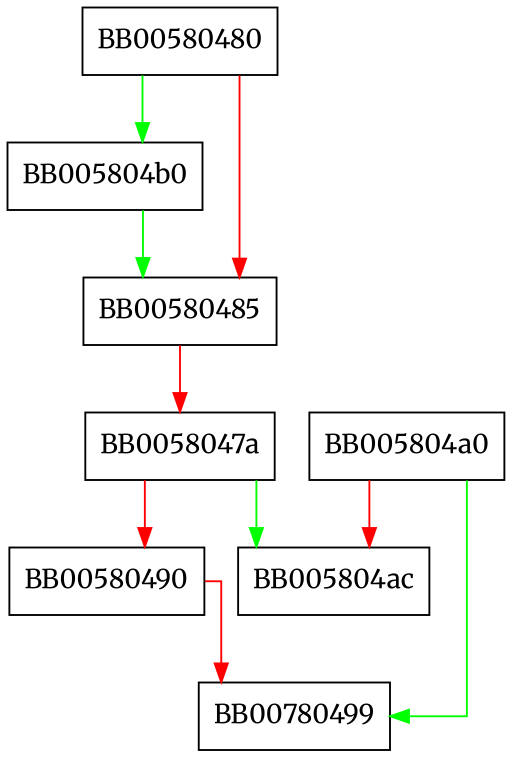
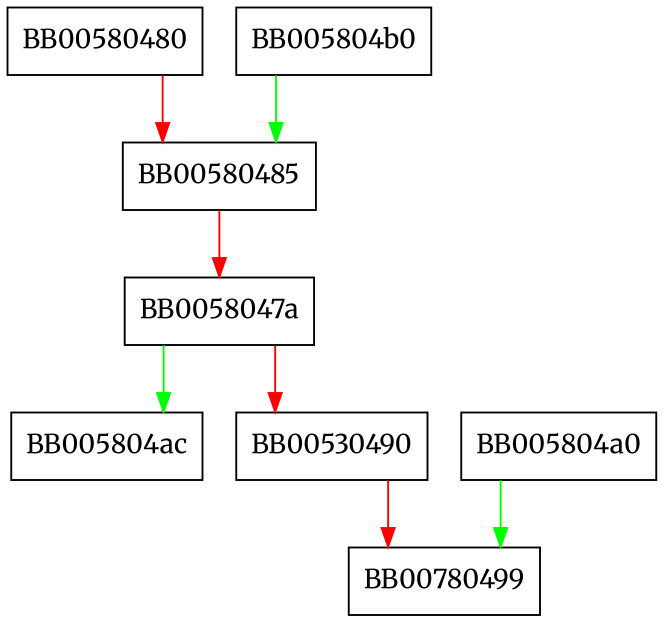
(142, 99) -> none
(369, 504) -> none
(107, 581) -> (332, 446)
